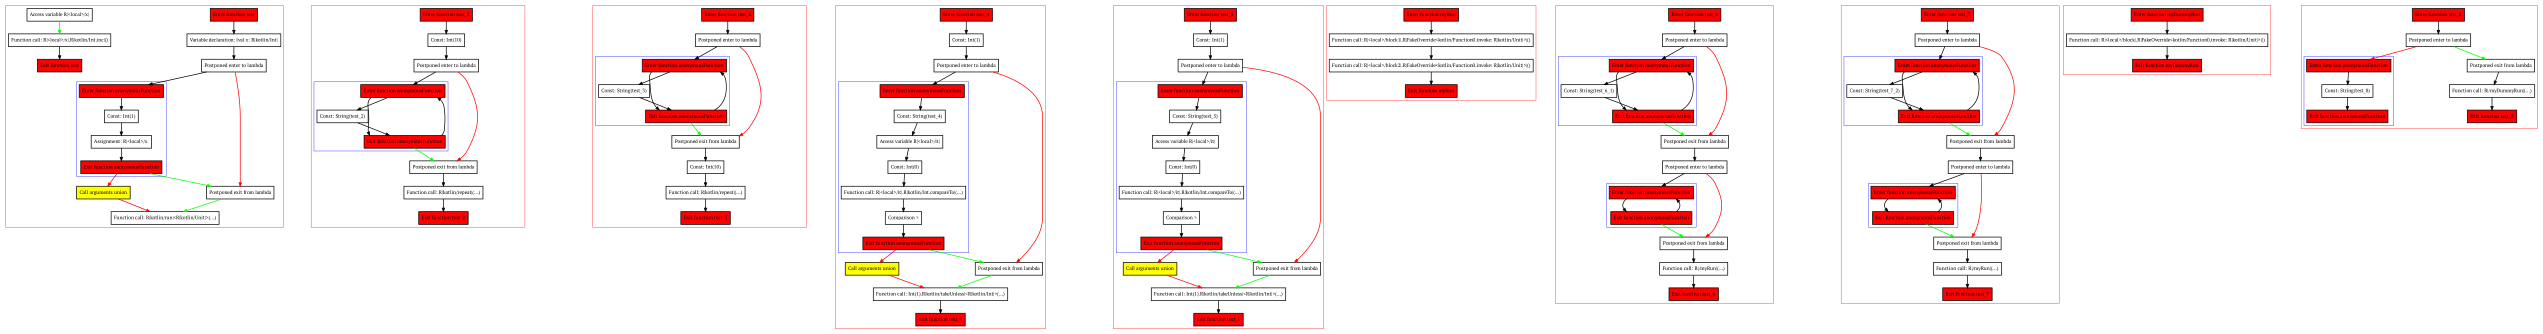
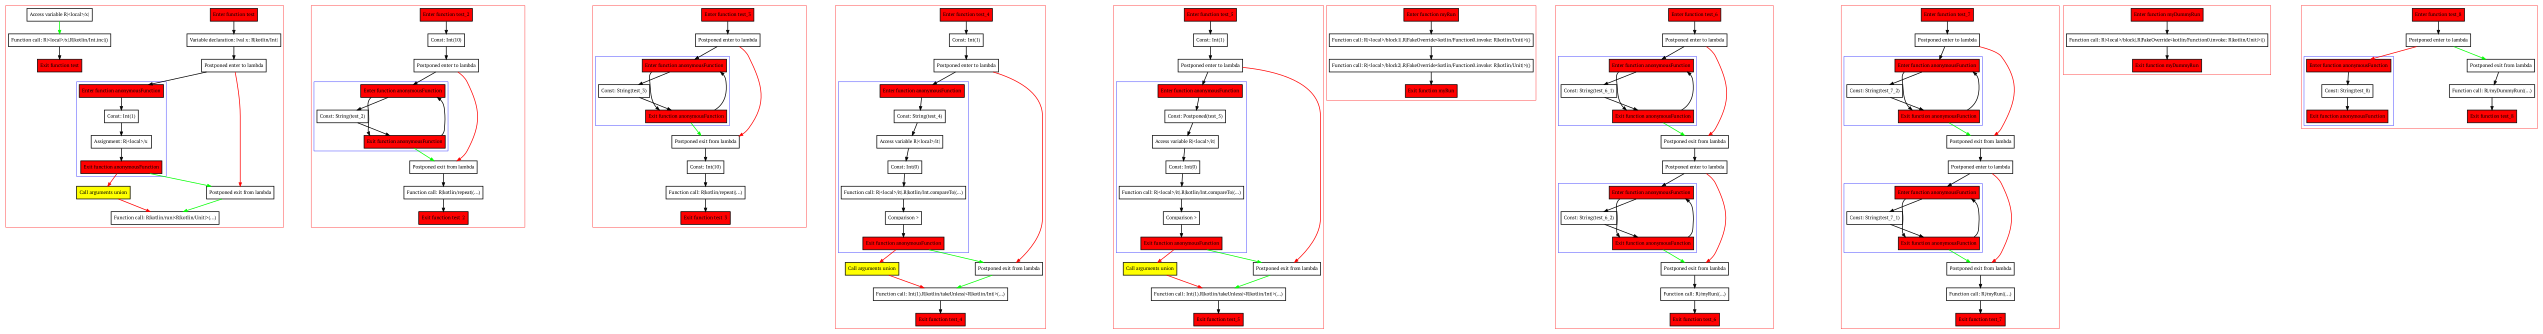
(1195, 116) -> (1195, 116)
none -> (1589, 218)
none -> (1875, 218)
